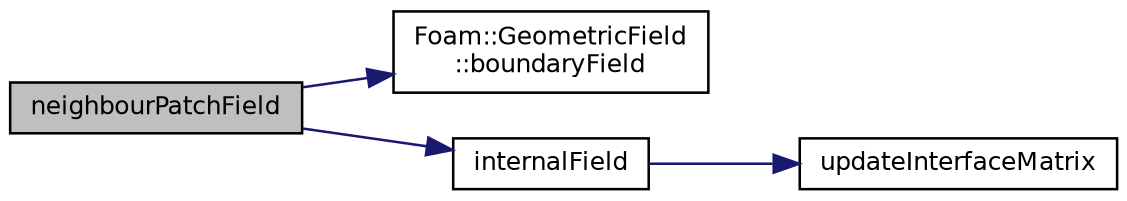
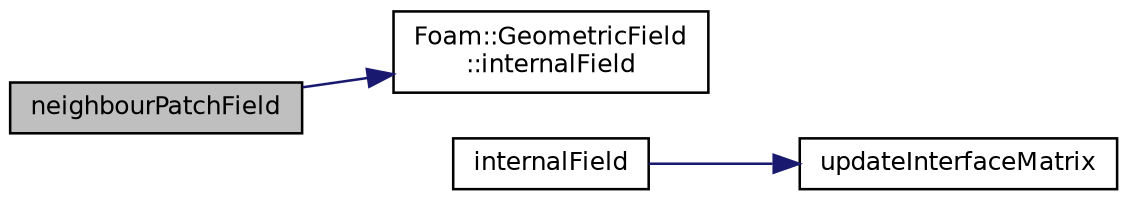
(551, 52) -> (551, 52)
(365, 137) -> none
